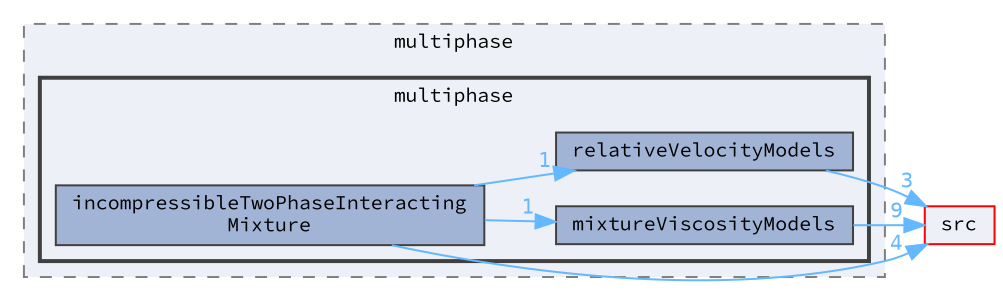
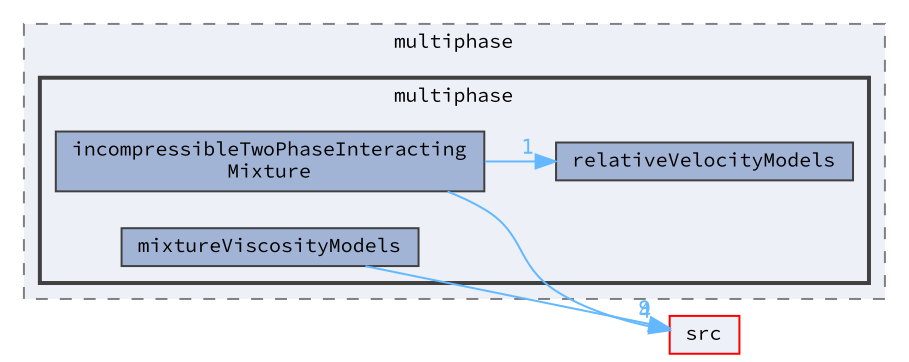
(855, 178) -> none
(510, 221) -> none
